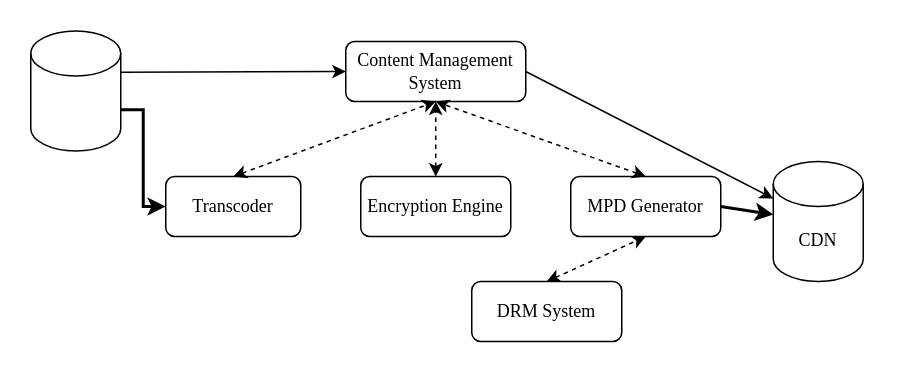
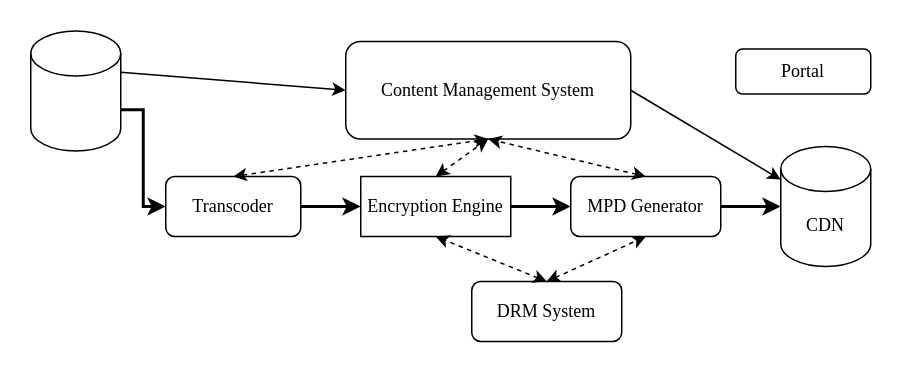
(436, 71) -> (488, 90)
none -> (803, 71)
none -> (324, 206)
(436, 206) -> (436, 206)
none -> (534, 206)
(818, 221) -> (826, 206)
none -> (491, 259)
